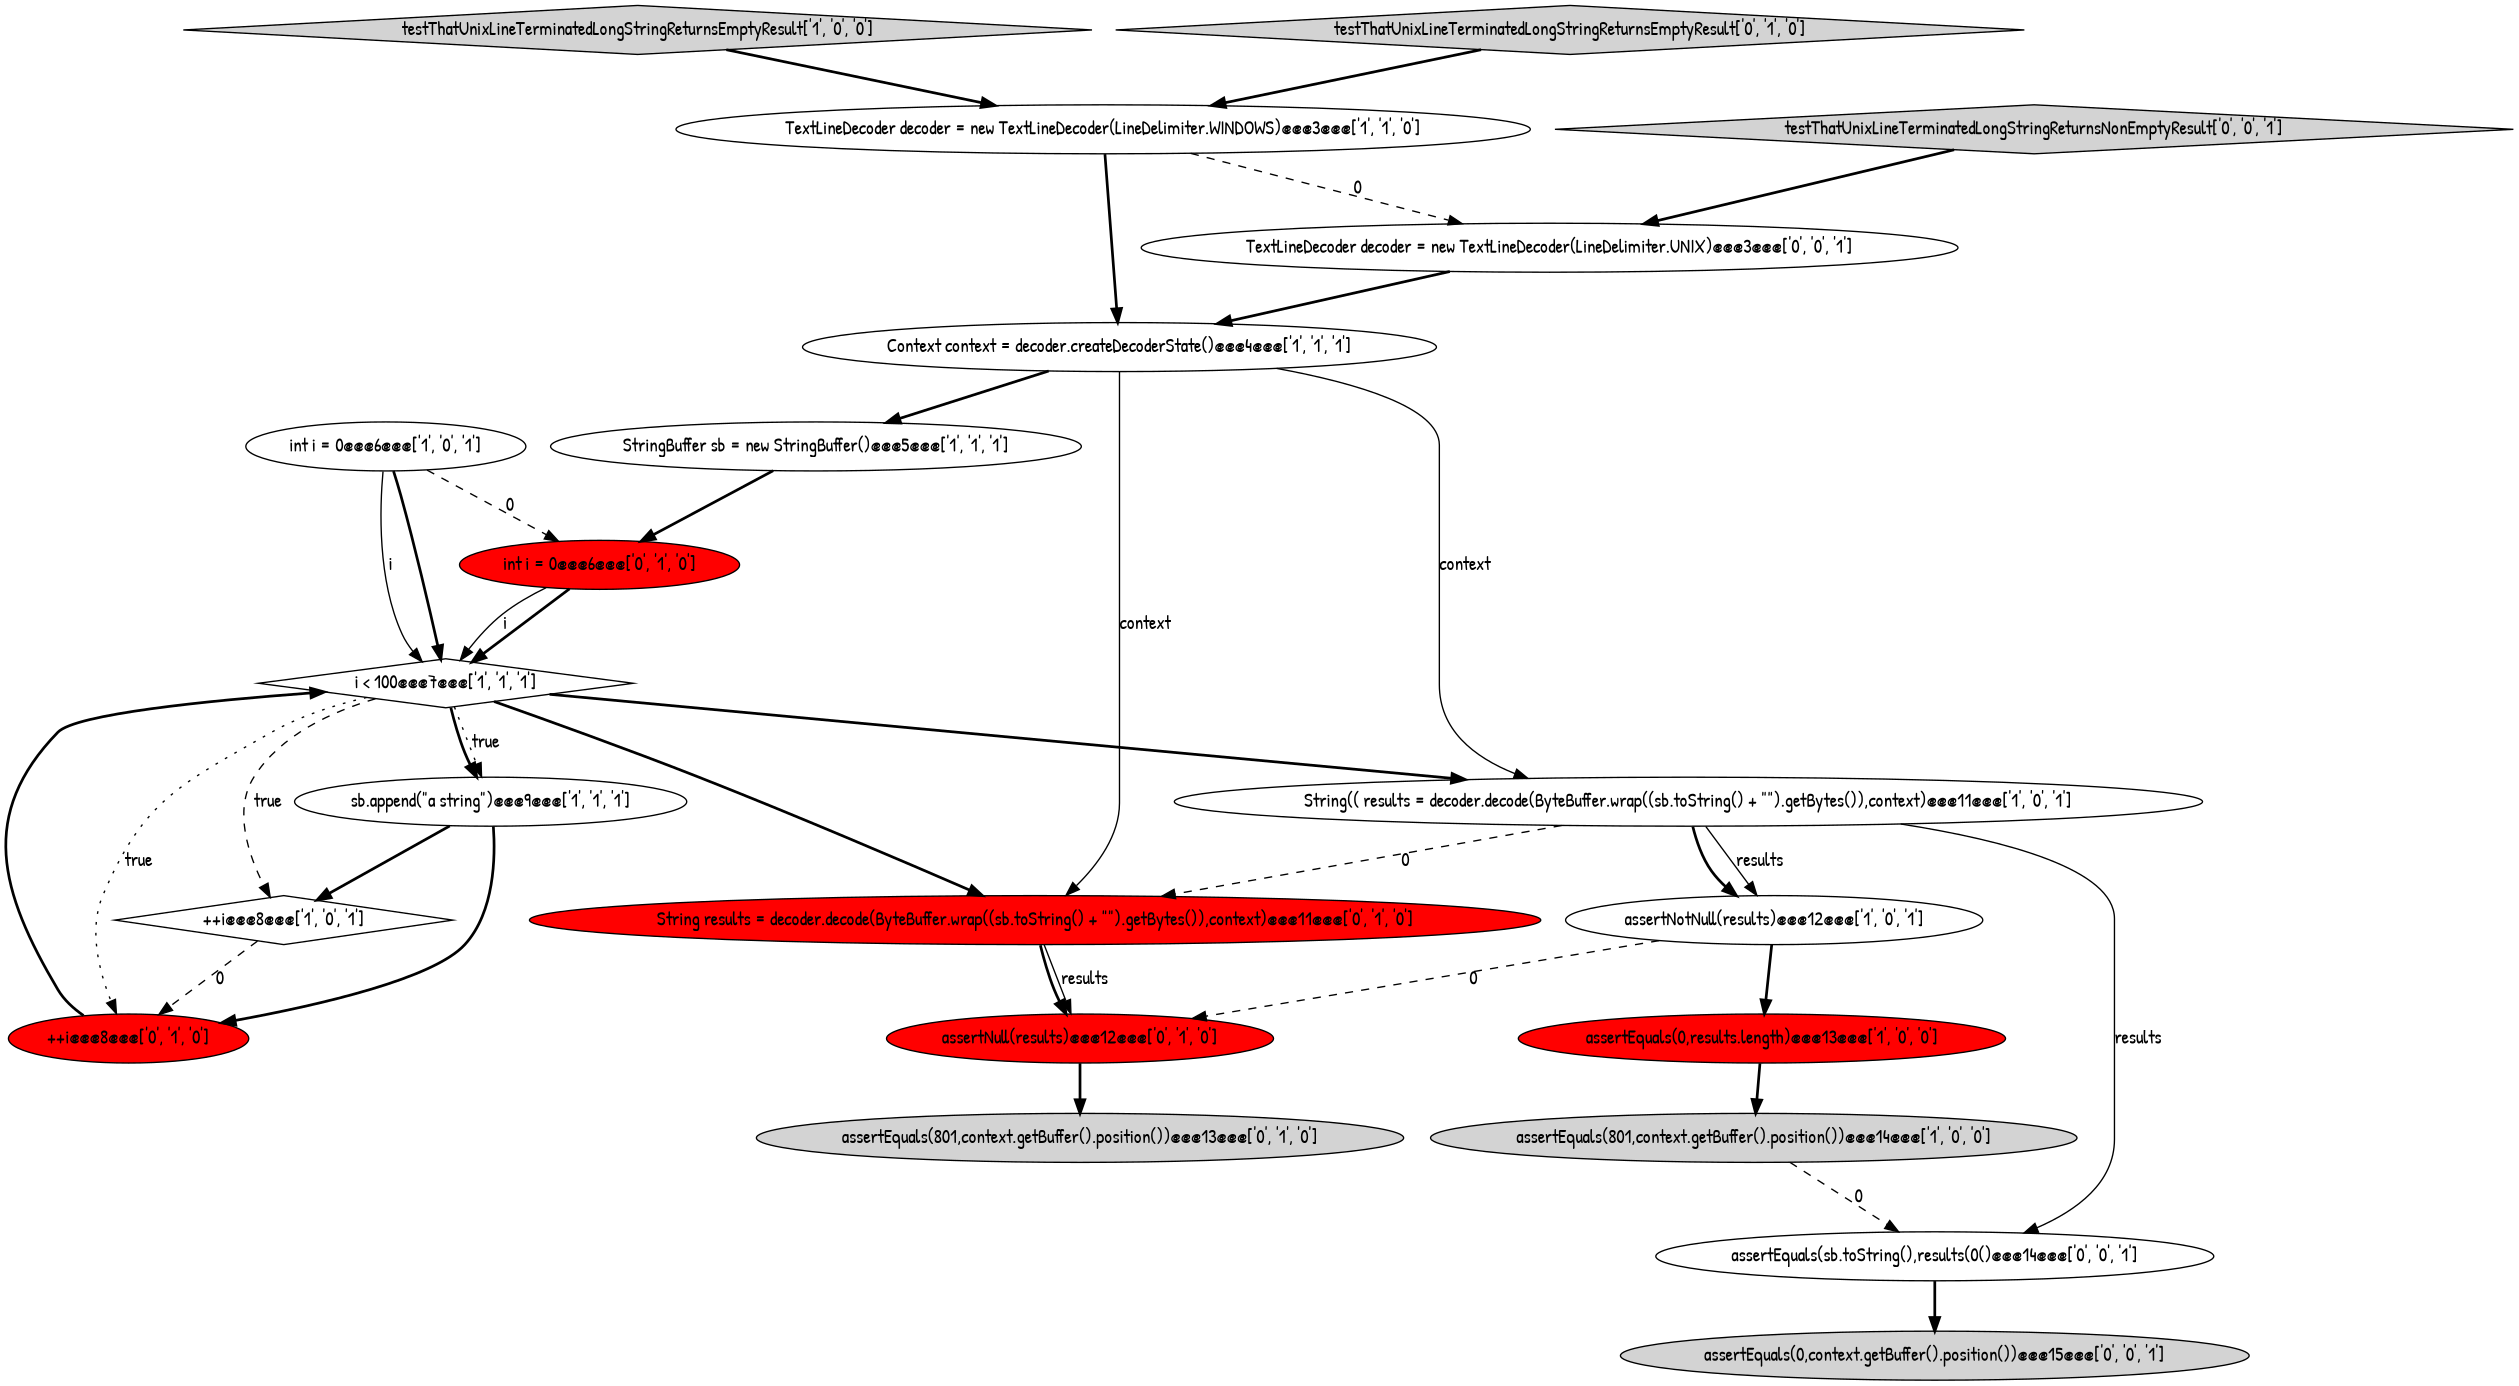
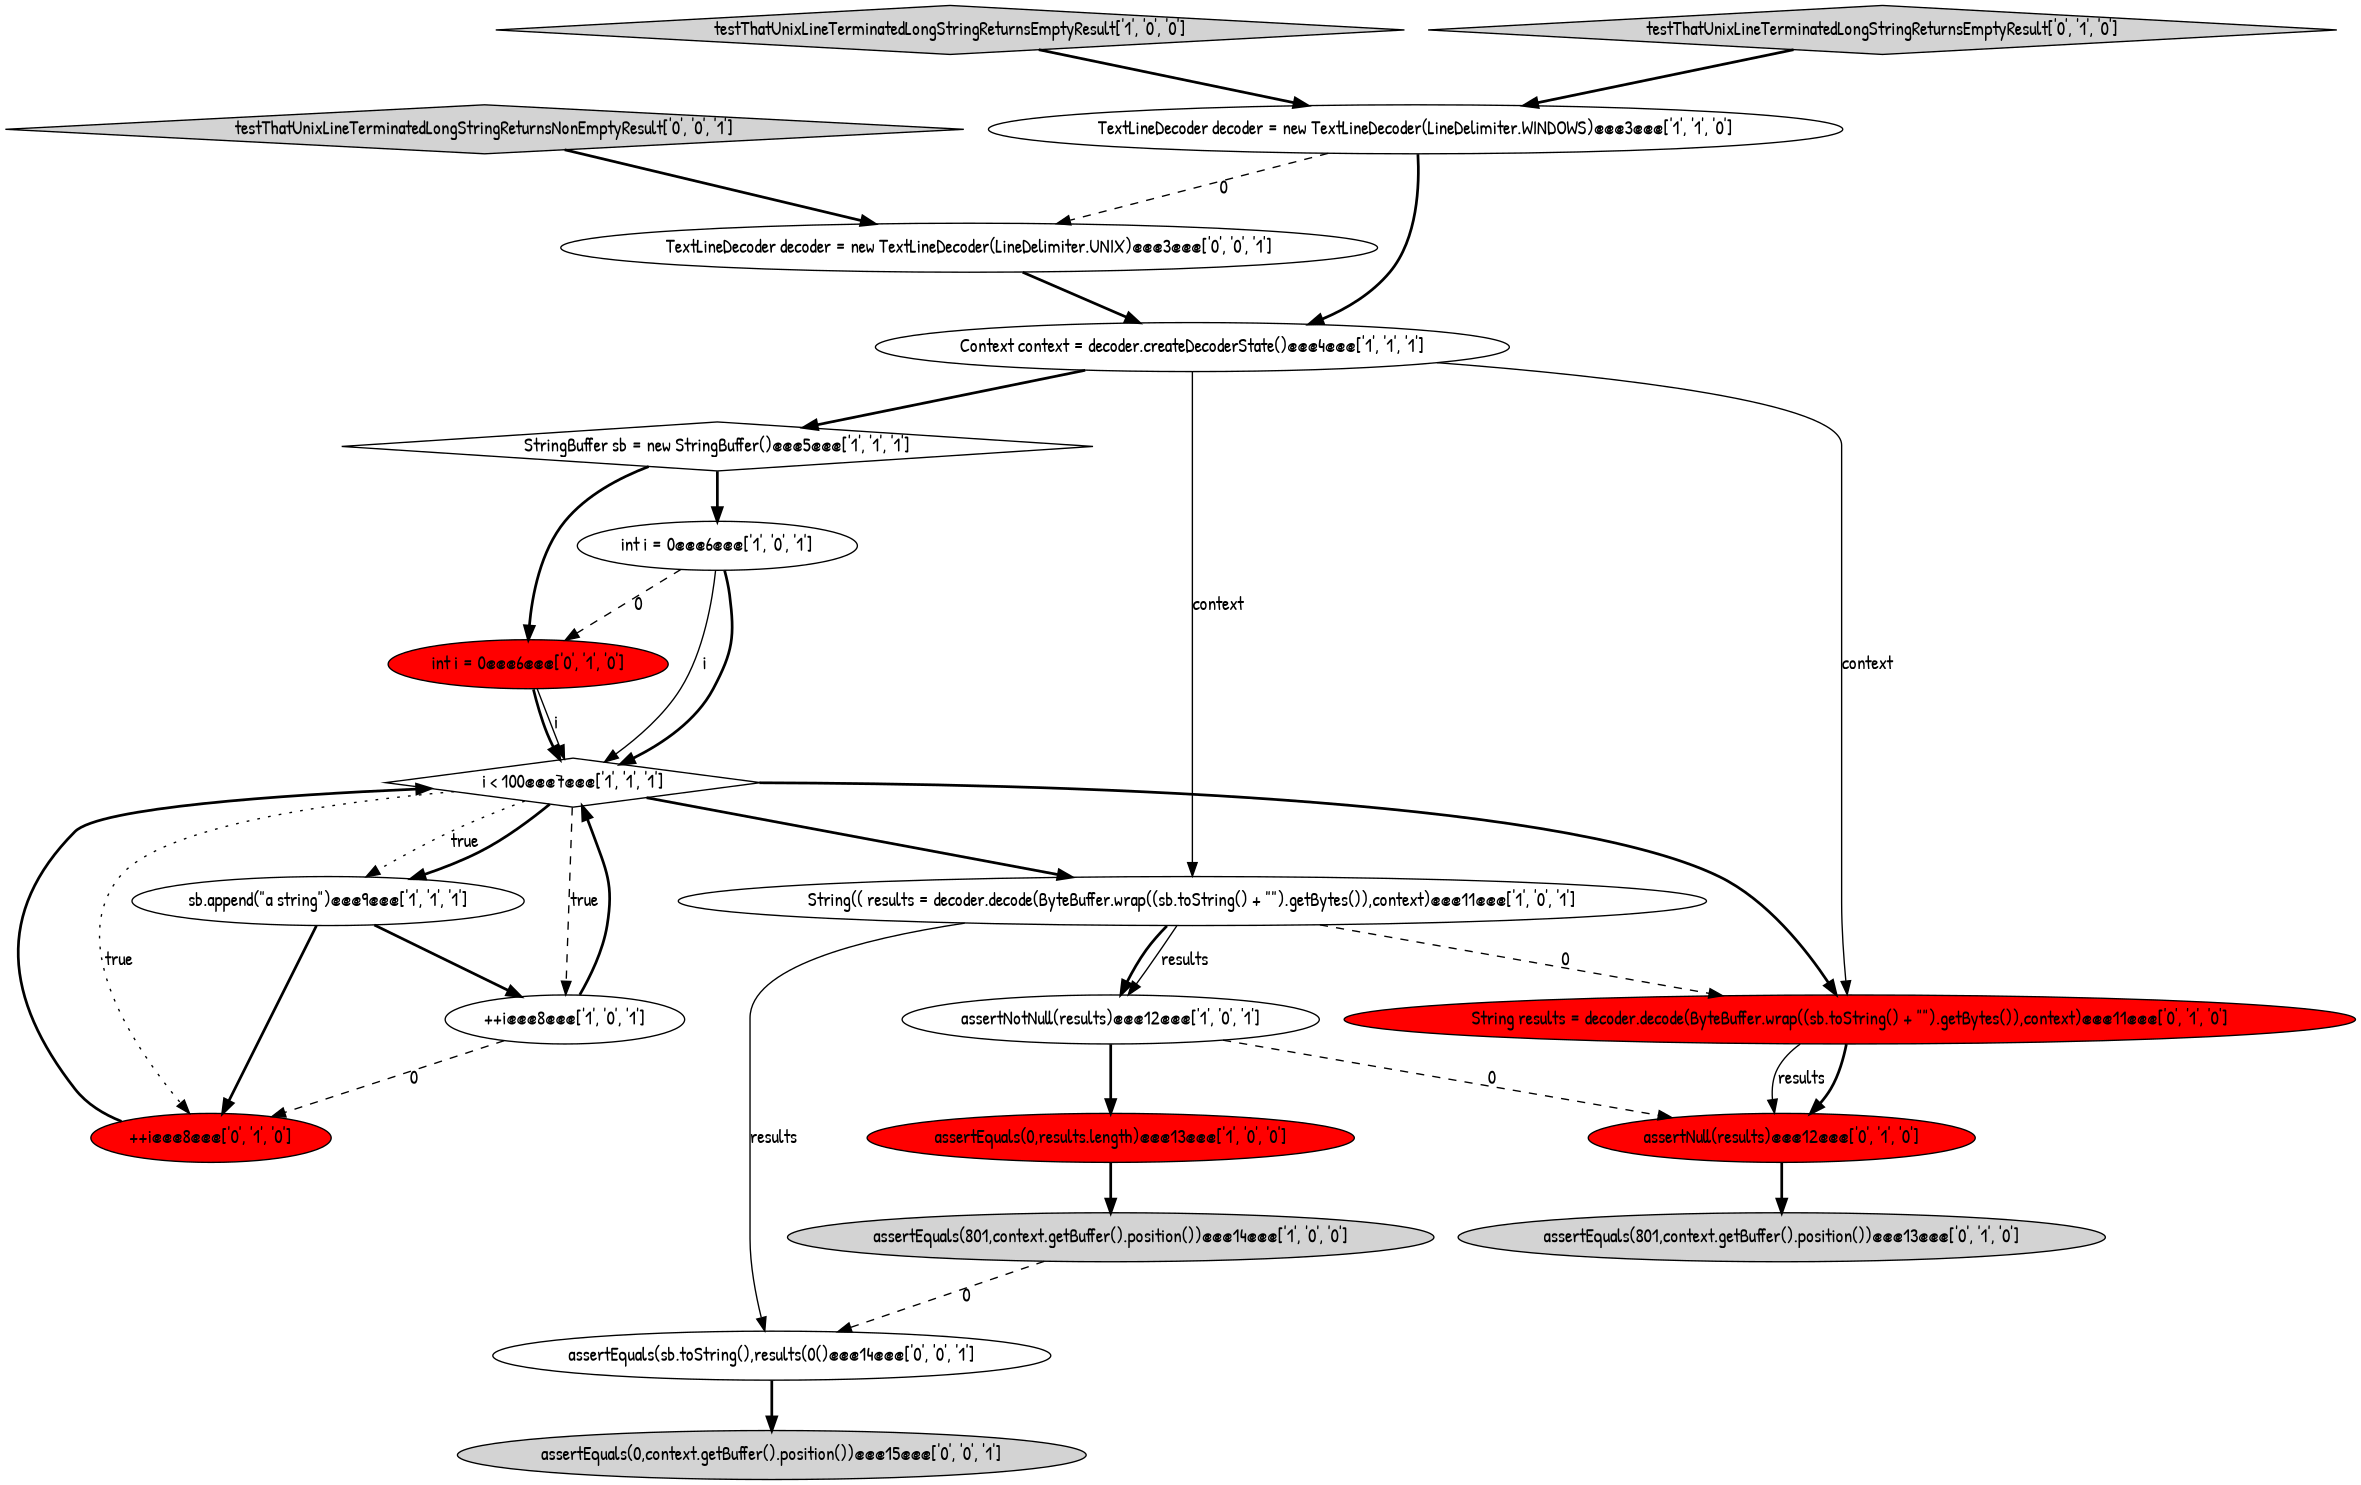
(816, 446) -> (717, 446)
none -> (717, 489)
none -> (609, 908)
(284, 920) -> (565, 1019)
